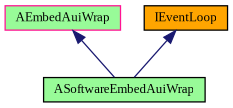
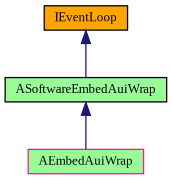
(98, 59) -> (86, 132)
